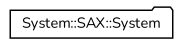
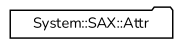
(91, 24) -> (91, 24)
